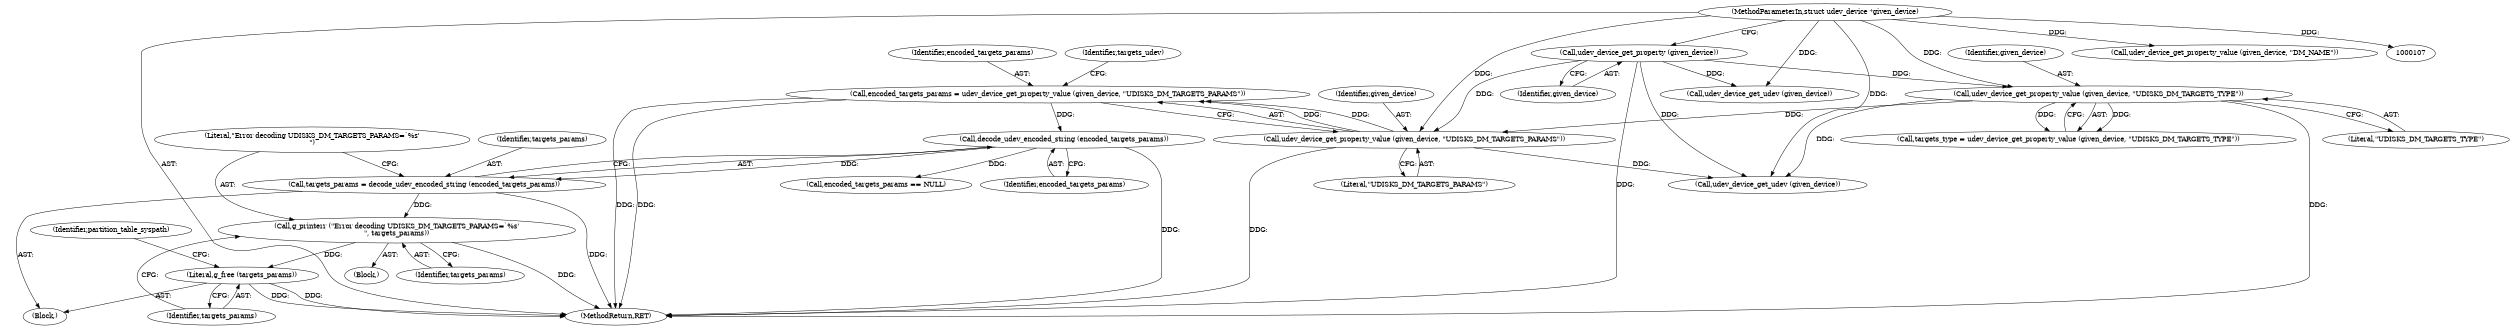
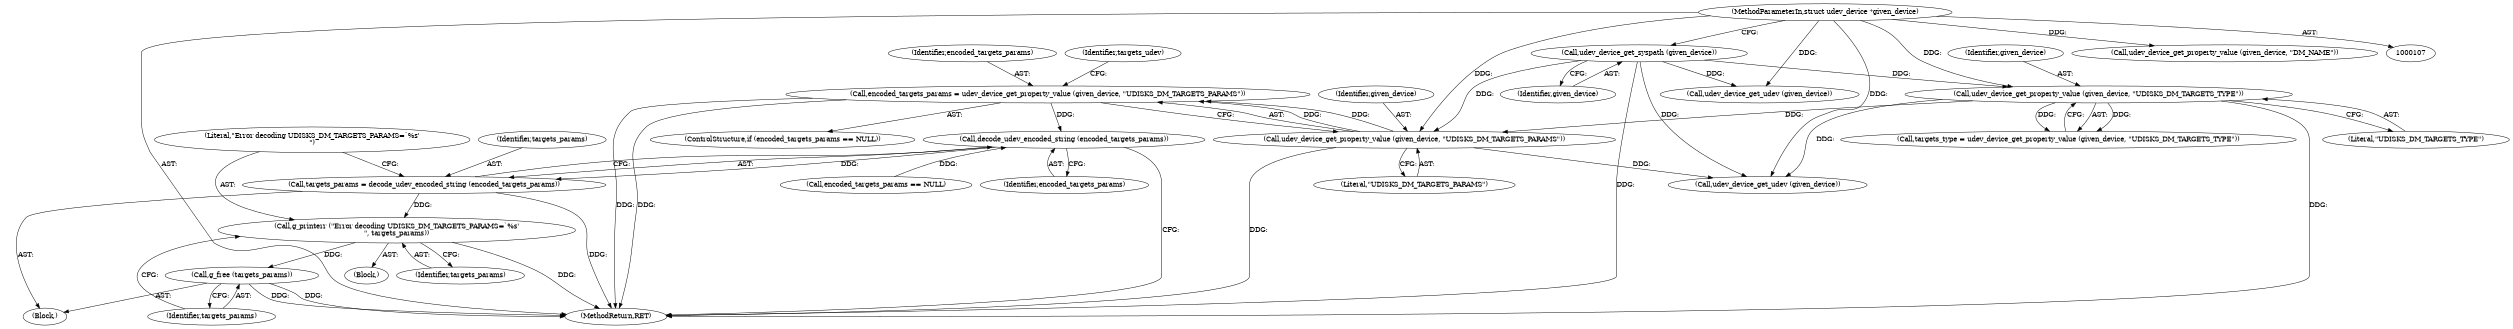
(2311, 33) -> (2311, 33)
(1639, 53) -> (1639, 53)
none -> (783, 140)
(979, 163) -> (947, 159)
(111, 230) -> none
(1172, 230) -> (1172, 230)
(242, 276) -> (242, 276)
